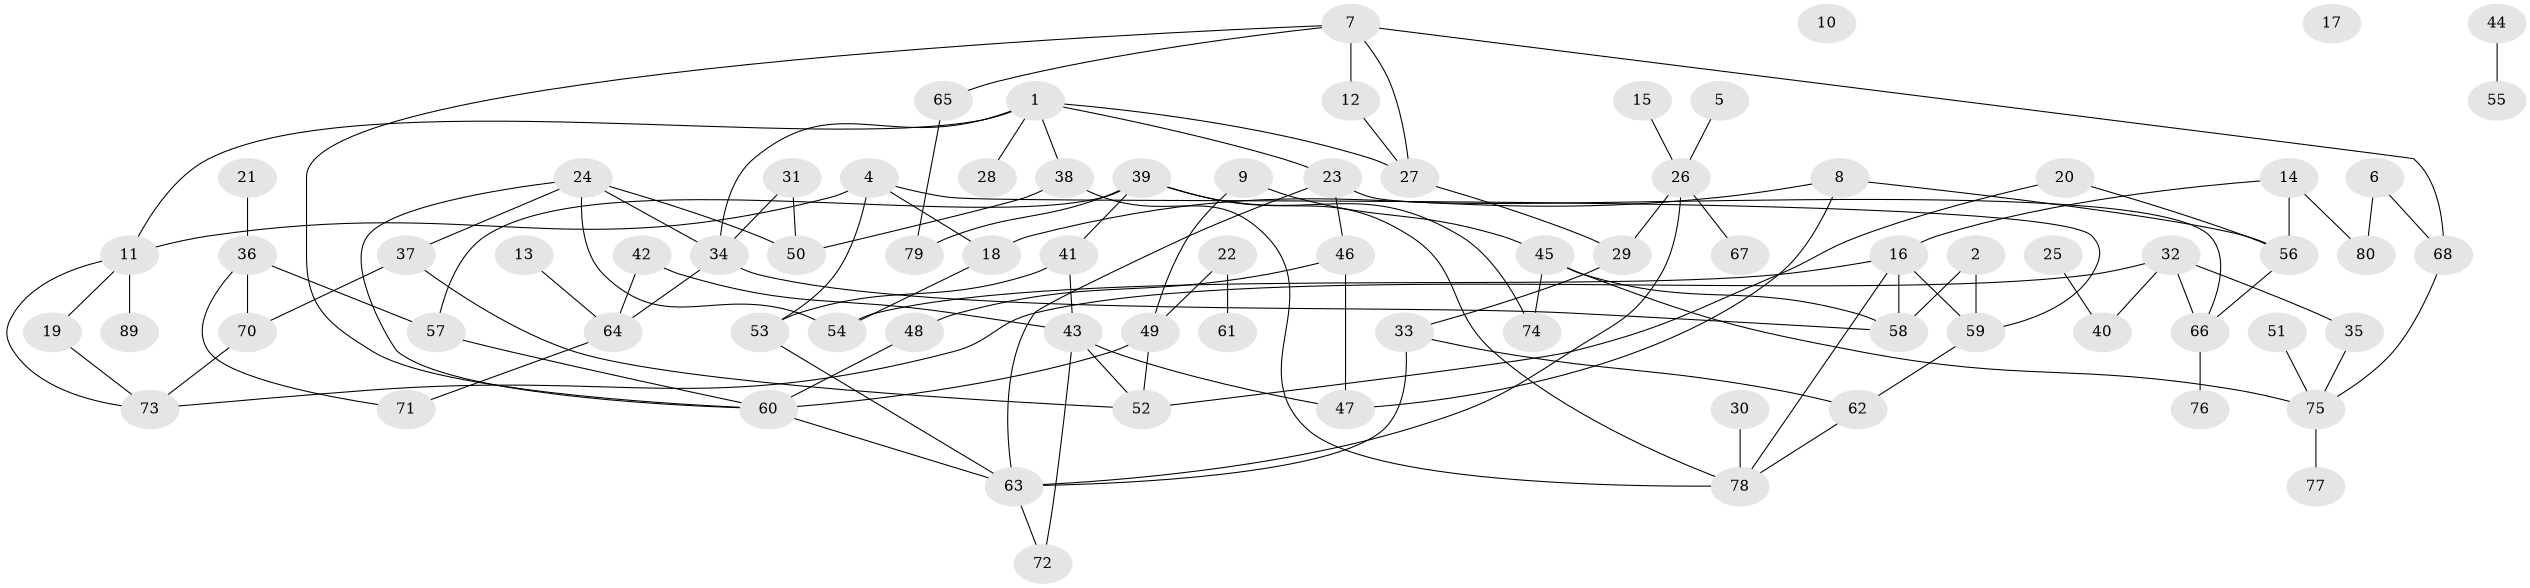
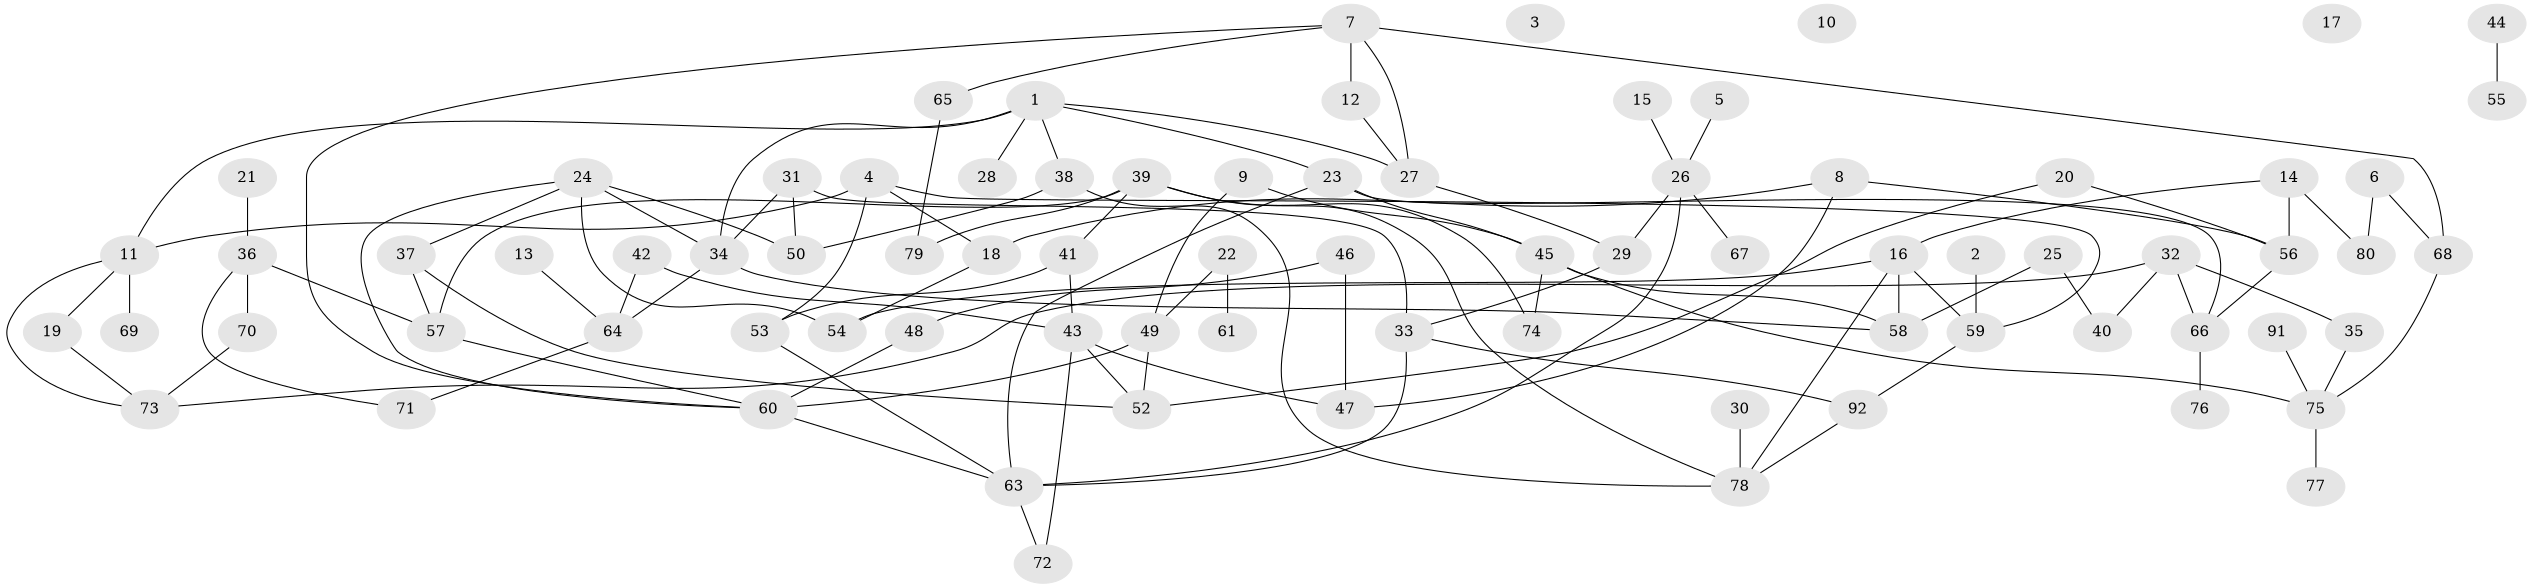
none -> (1535, 24)
none -> (1273, 214)
(1339, 216) -> (1438, 218)
(324, 295) -> (421, 294)
(1932, 299) -> (1984, 290)
(130, 332) -> (130, 332)
(2277, 332) -> (2277, 332)
(1858, 410) -> (1858, 410)
